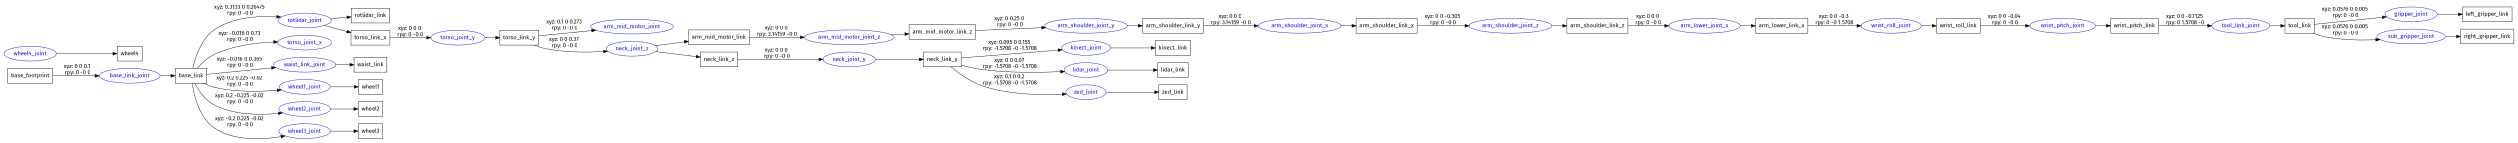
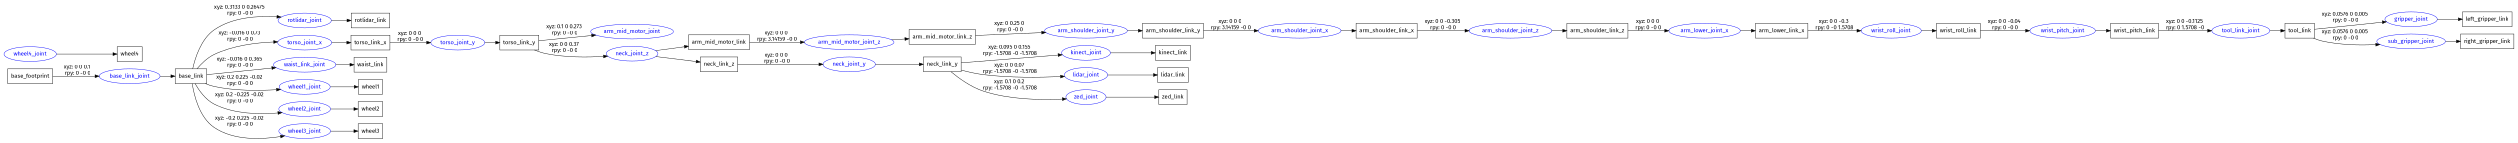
(336, 29) -> (339, 43)
